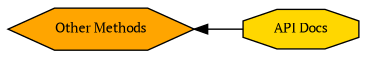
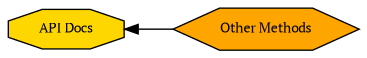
(225, 29) -> (156, 29)
